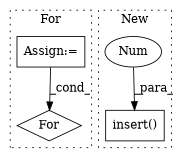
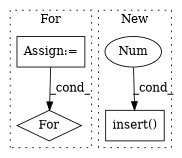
(154, 89) -> (154, 89)
